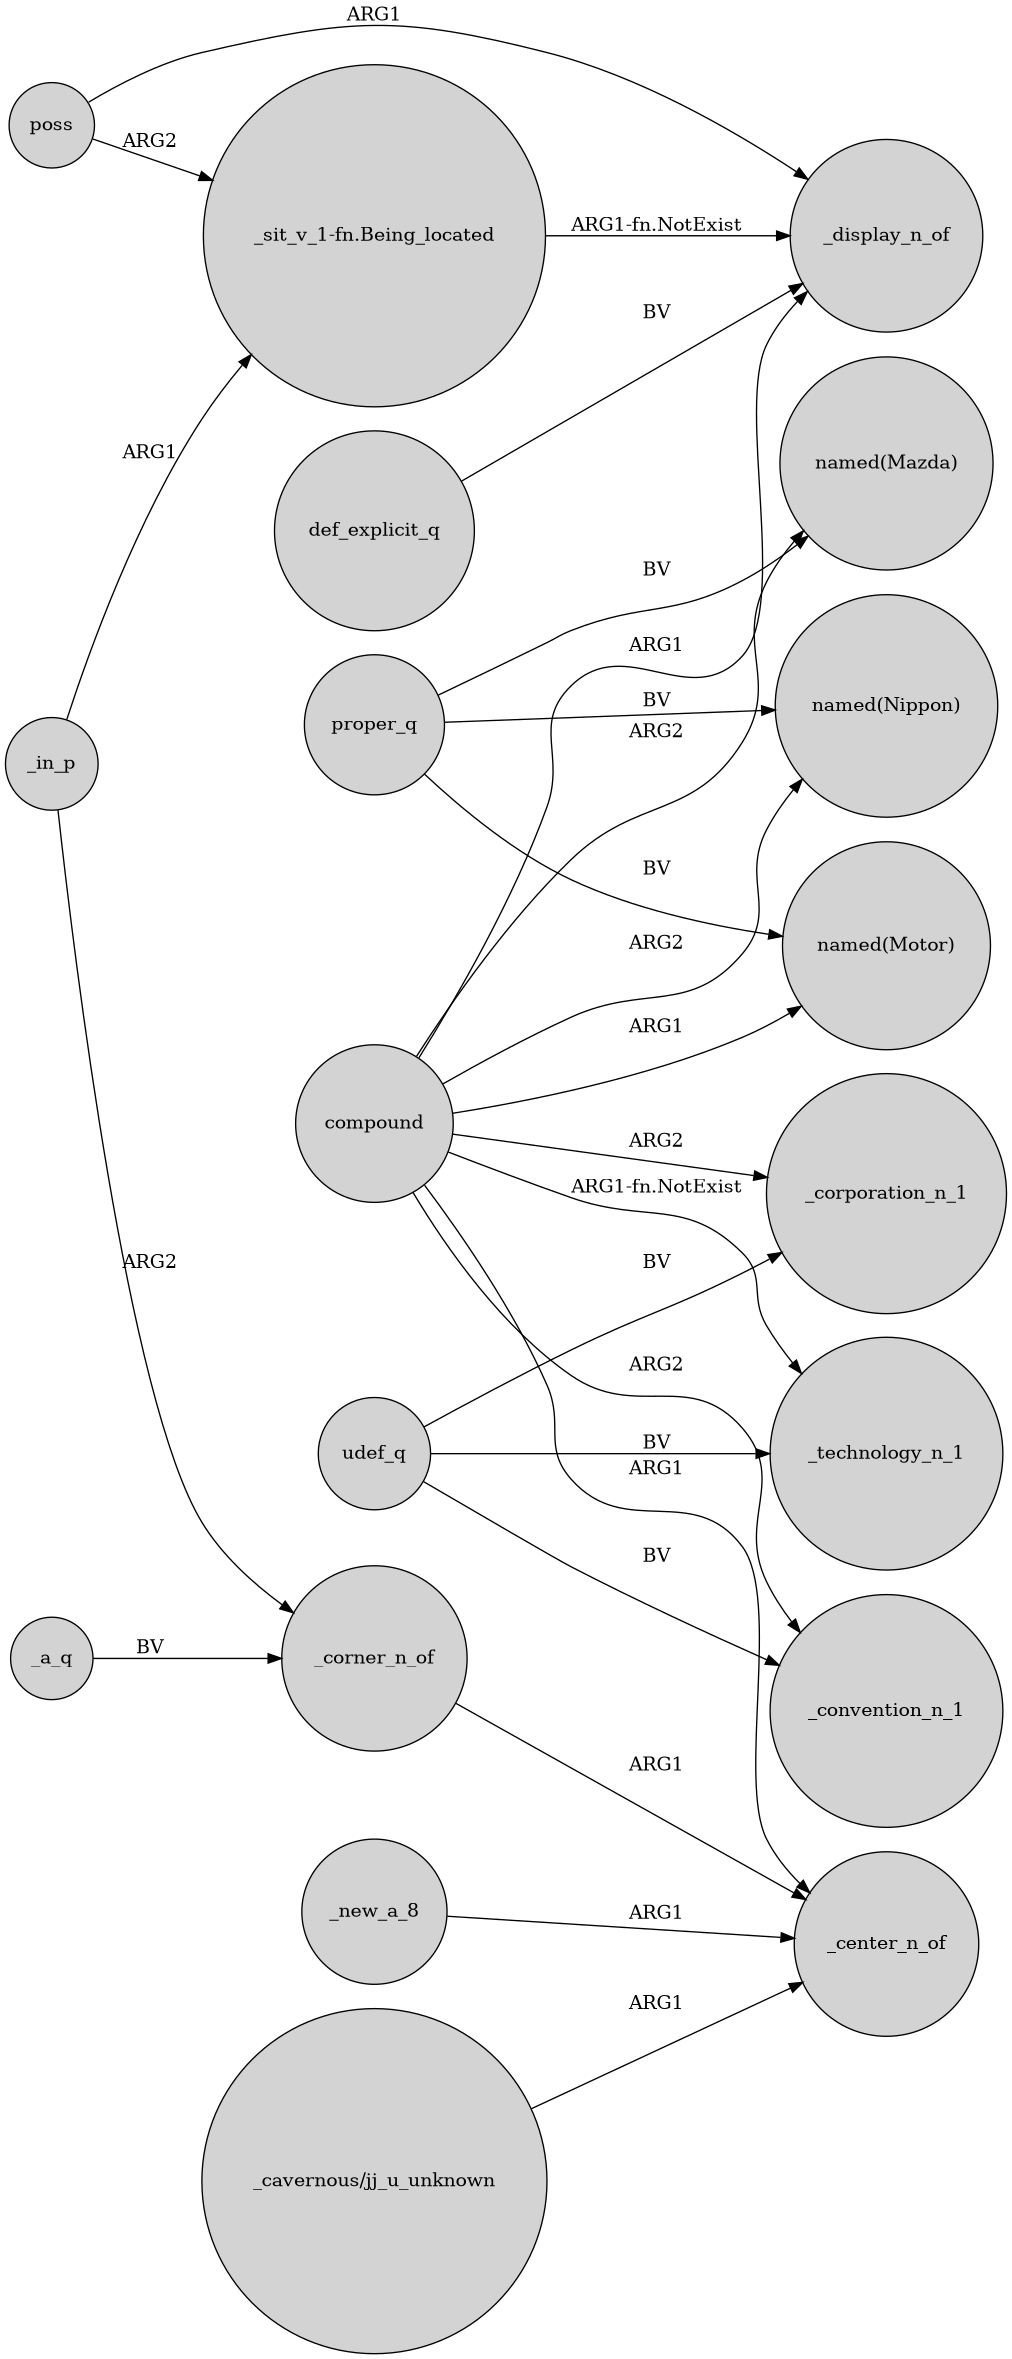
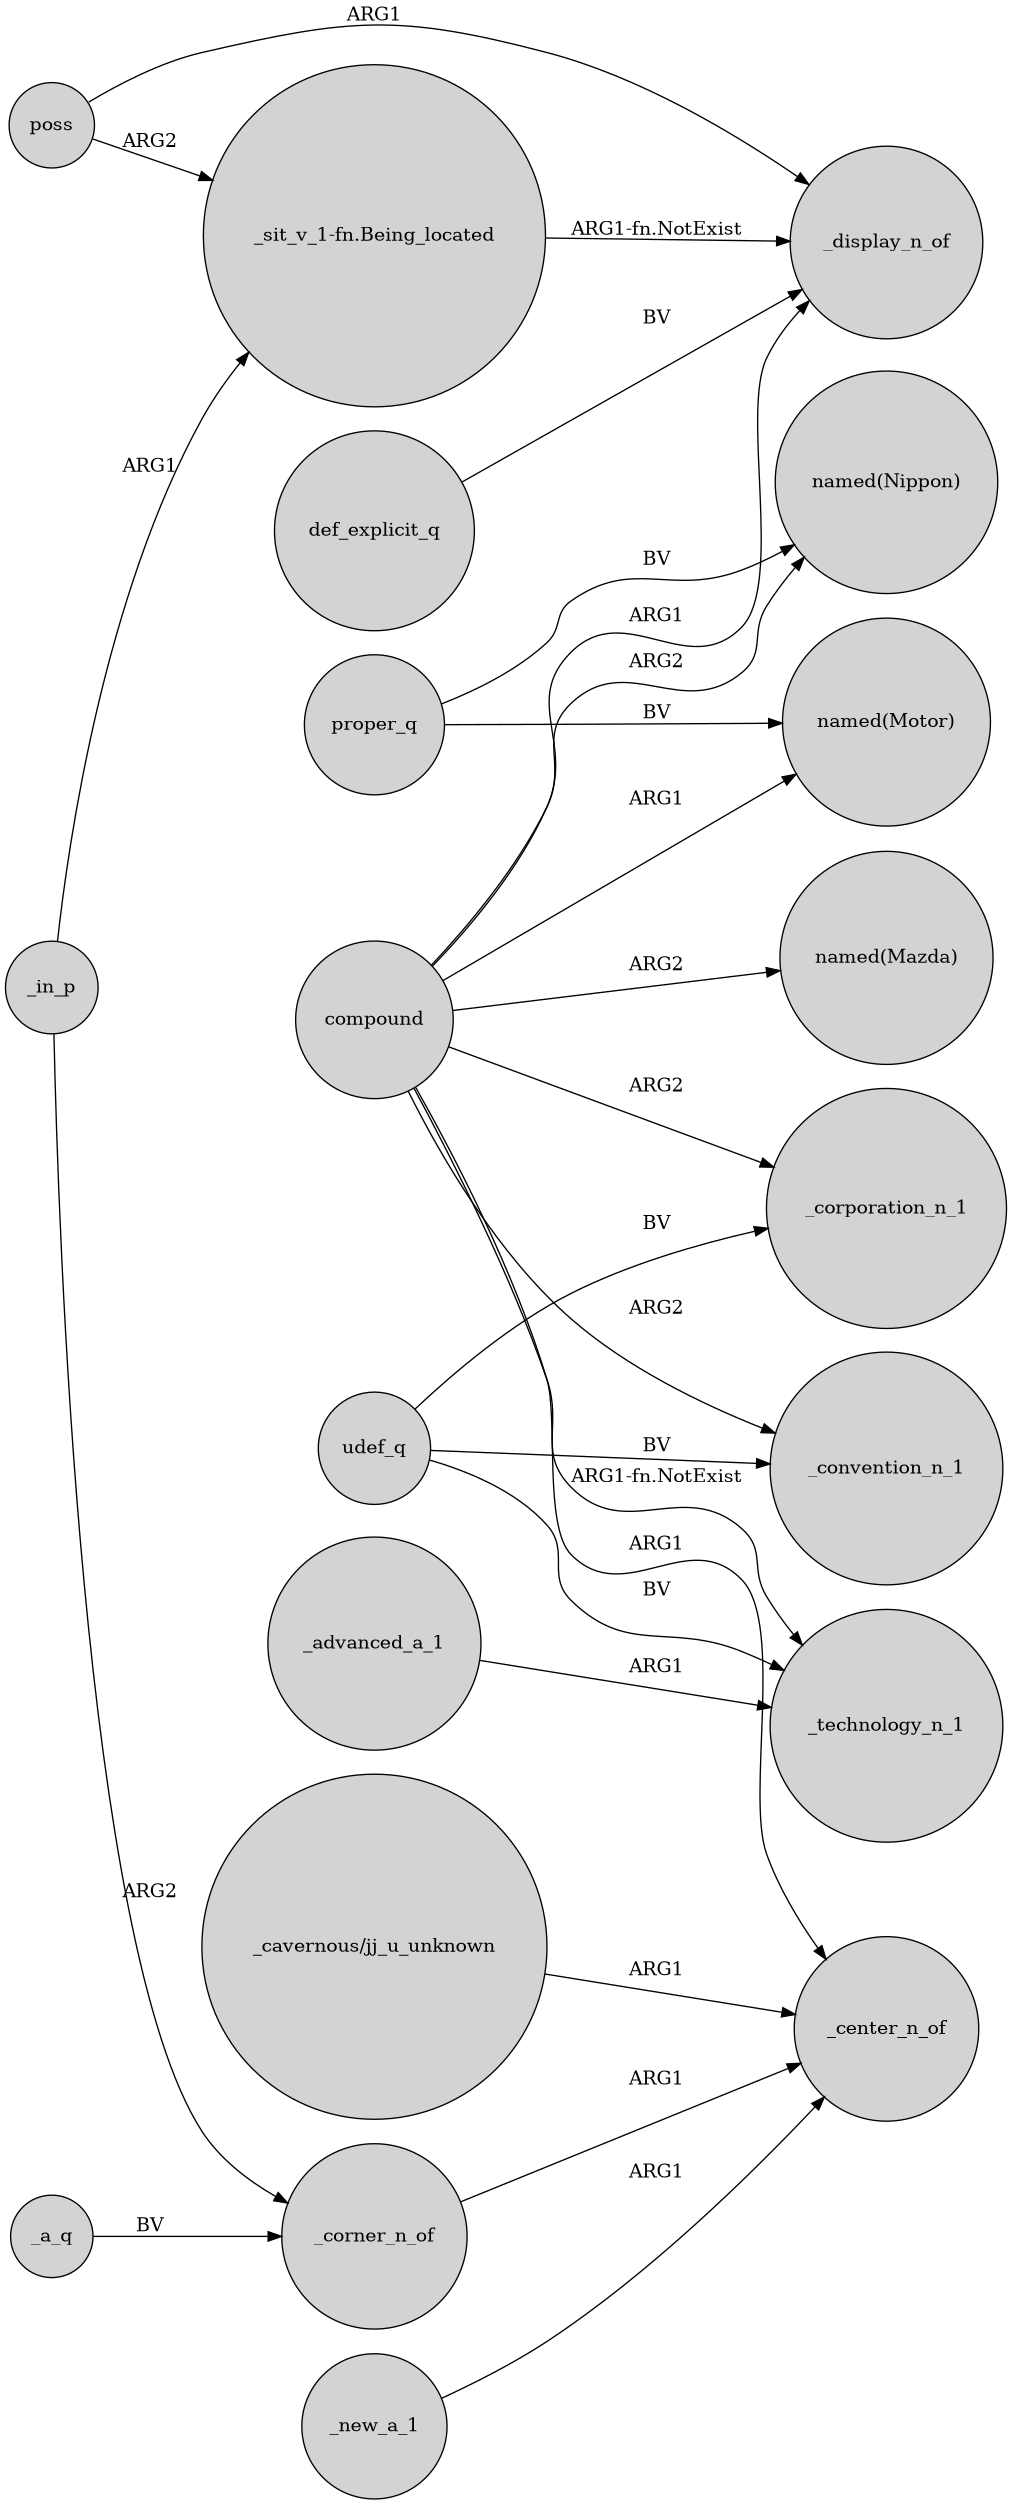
(617, 616) -> none
none -> (374, 1644)
(374, 1912) -> (374, 2426)
